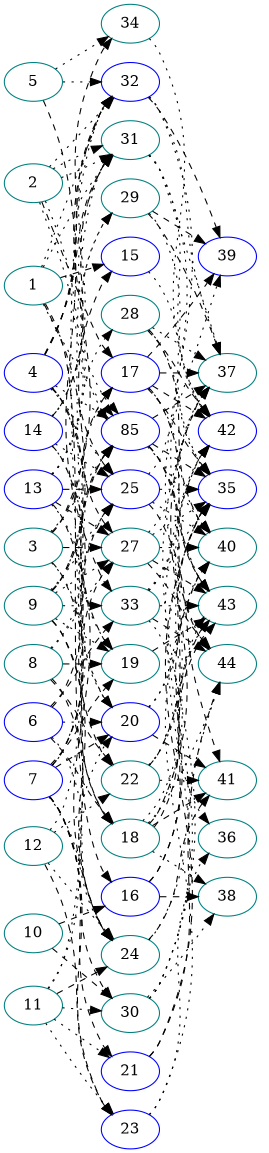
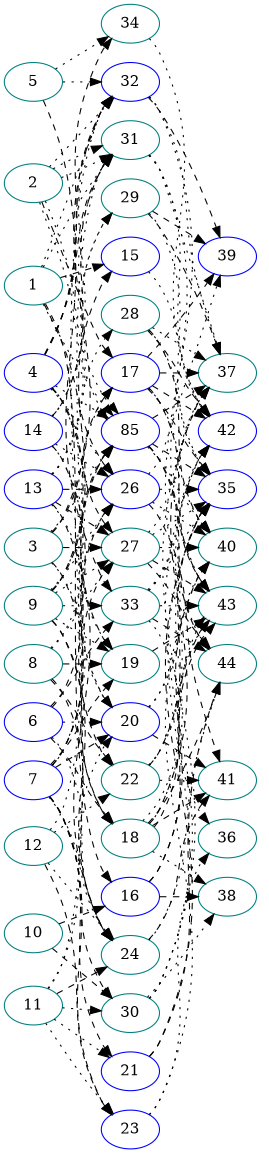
(130, 489) -> (130, 489)
(187, 761) -> (187, 761)
